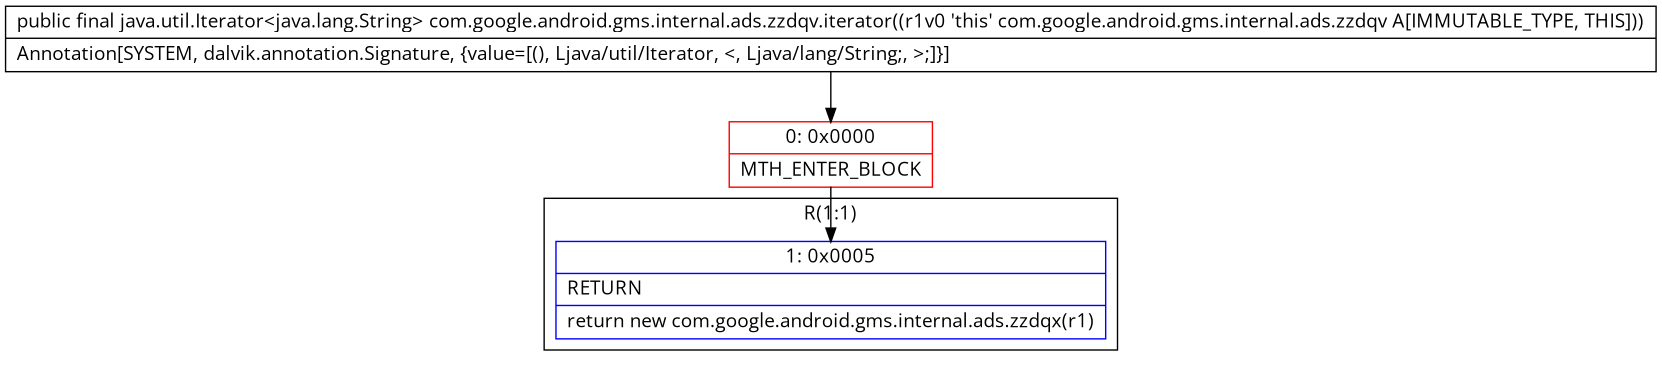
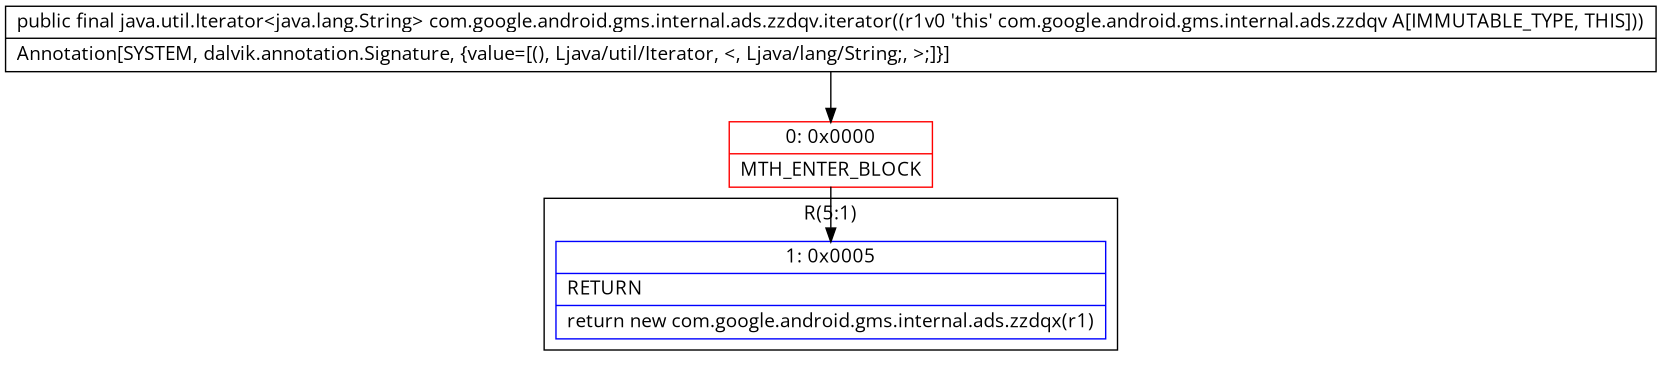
(831, 214) -> (831, 214)
